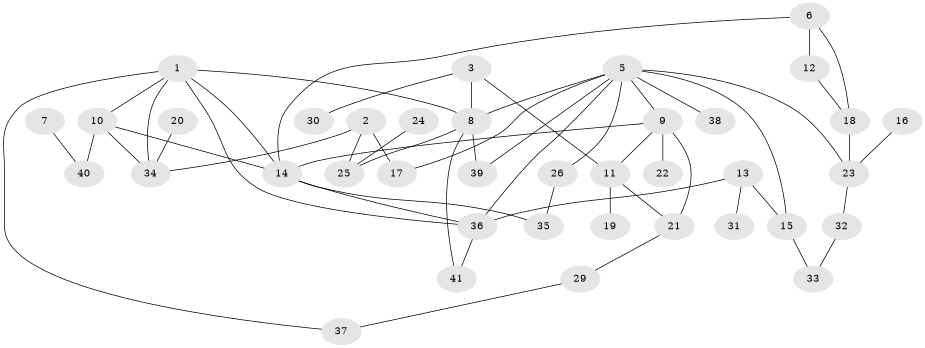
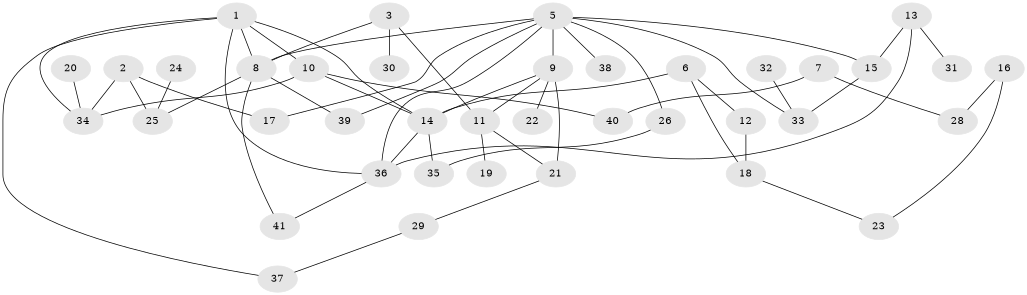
(755, 91) -> (688, 44)
none -> (958, 121)
(845, 200) -> none
